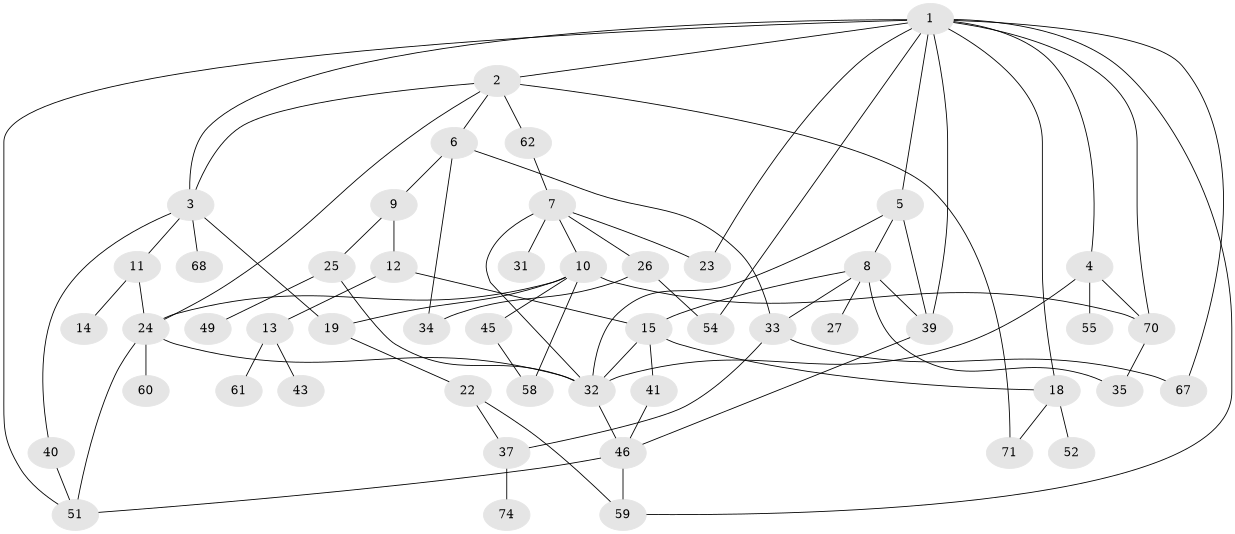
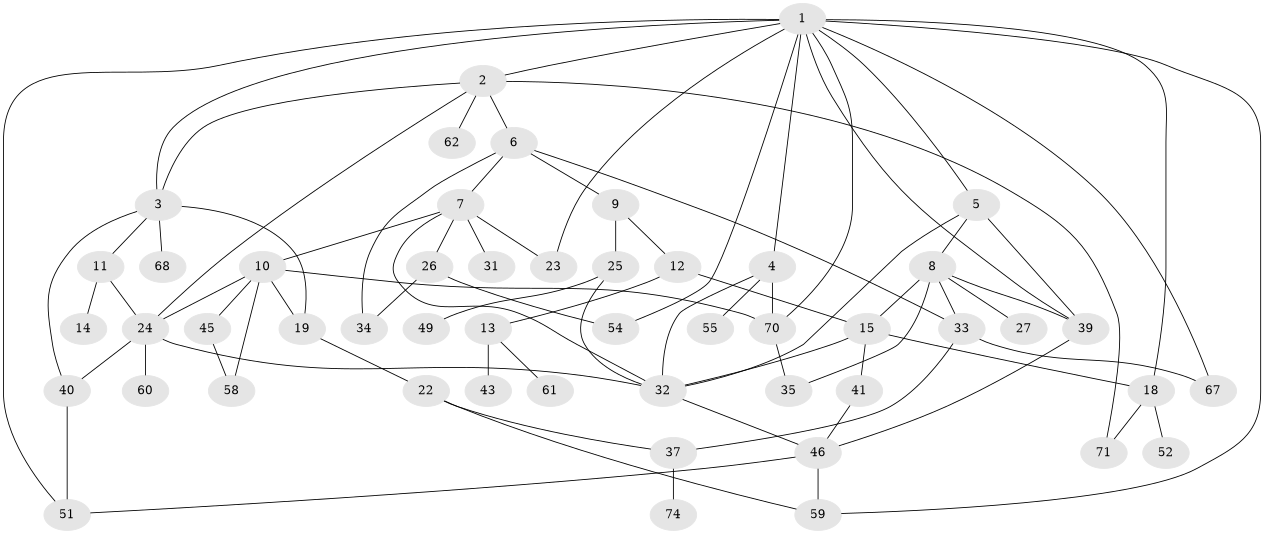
(543, 180) -> (487, 174)
(99, 418) -> (106, 360)
